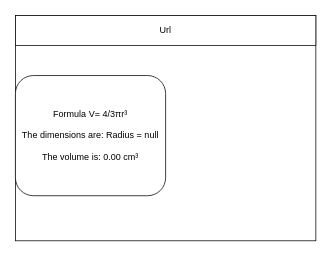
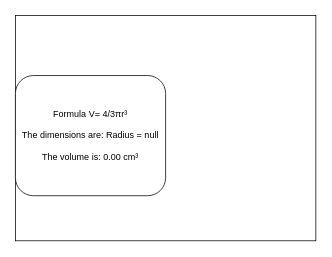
(165, 30) -> none
